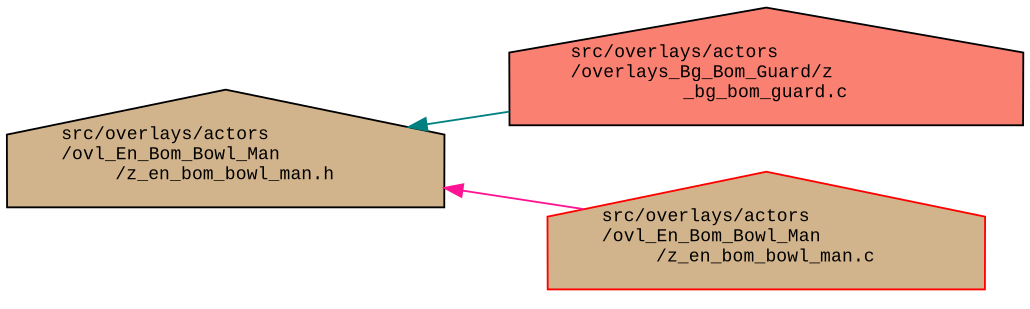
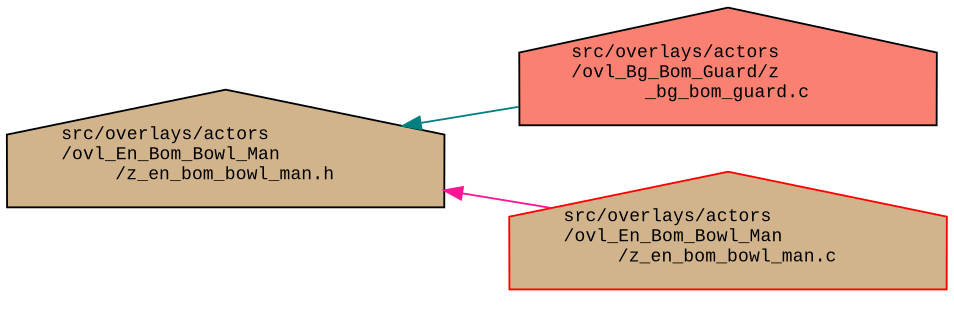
(766, 73) -> (728, 73)
